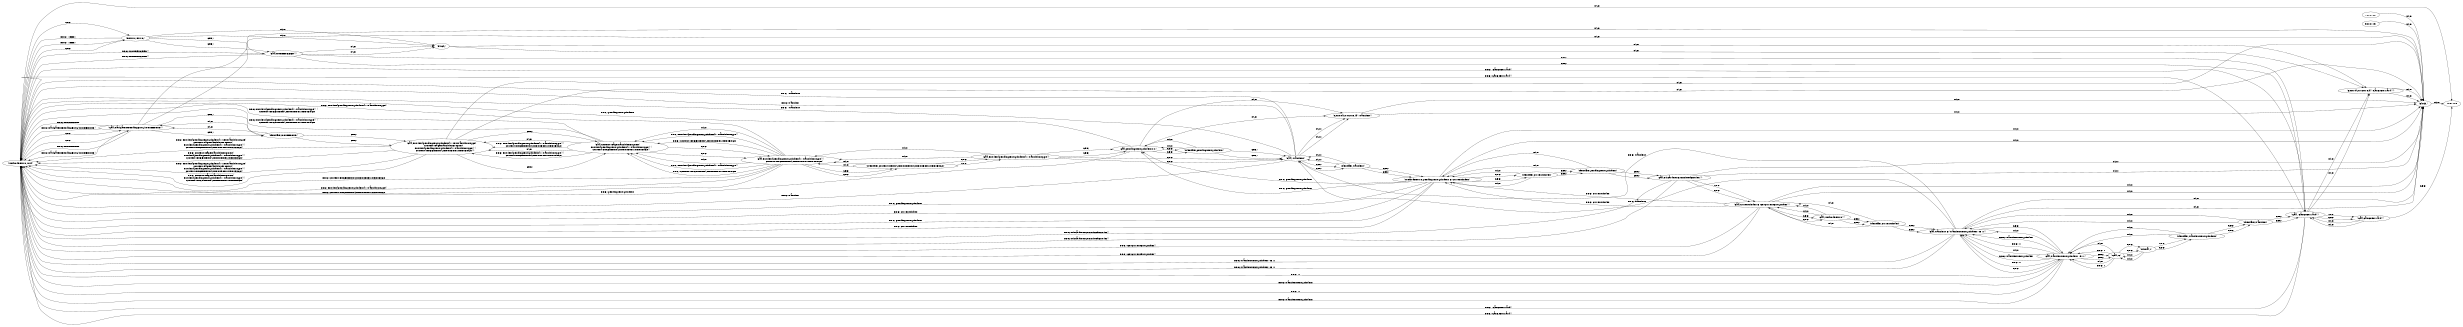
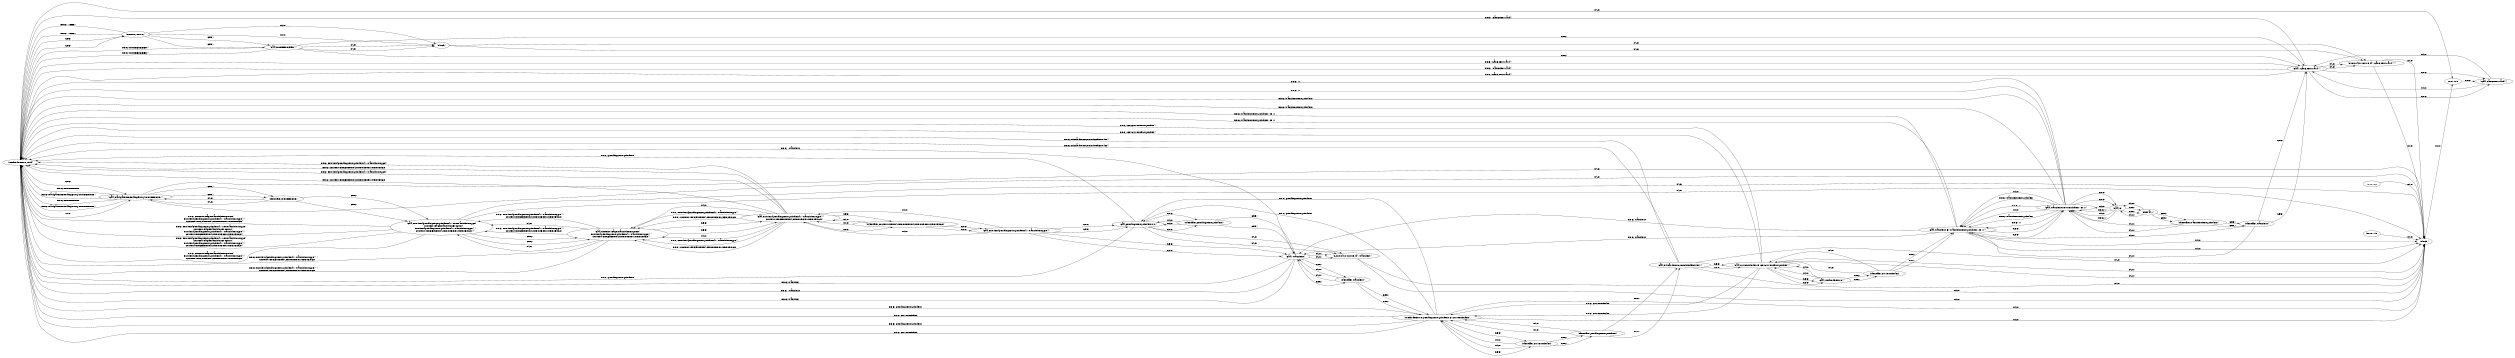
(2371, 15) -> (2372, 184)
(2437, 174) -> (2467, 81)
(2065, 256) -> (2066, 208)
